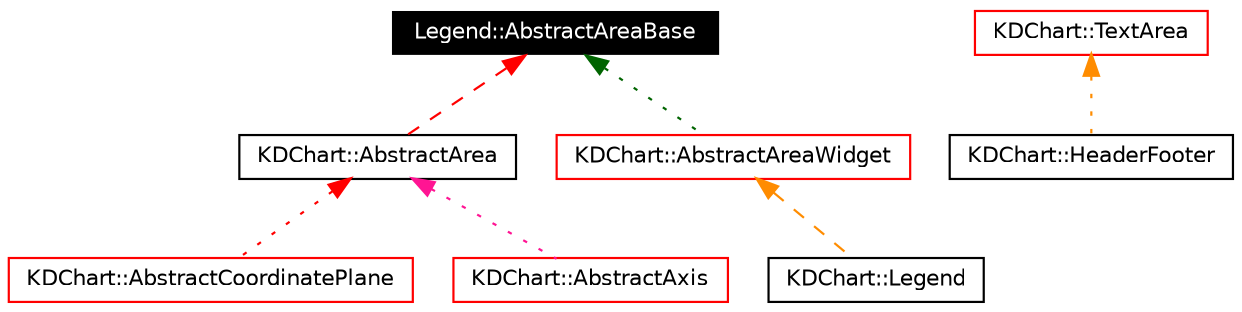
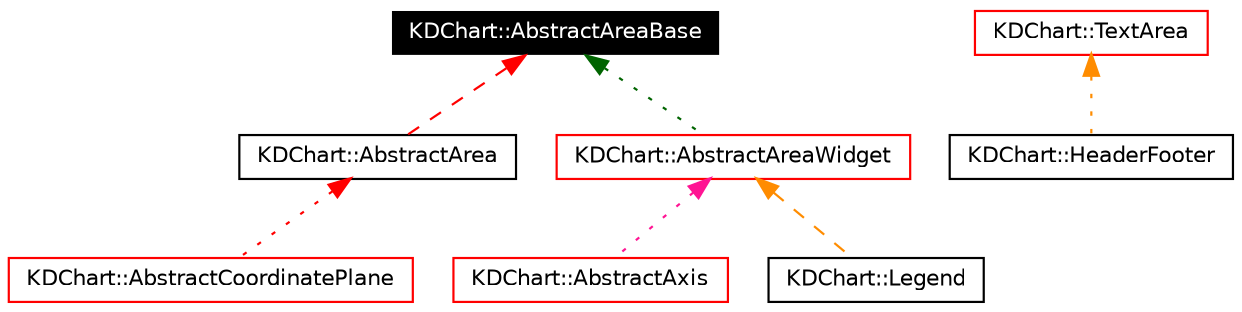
(556, 33) -> (556, 33)
(494, 224) -> (654, 225)
